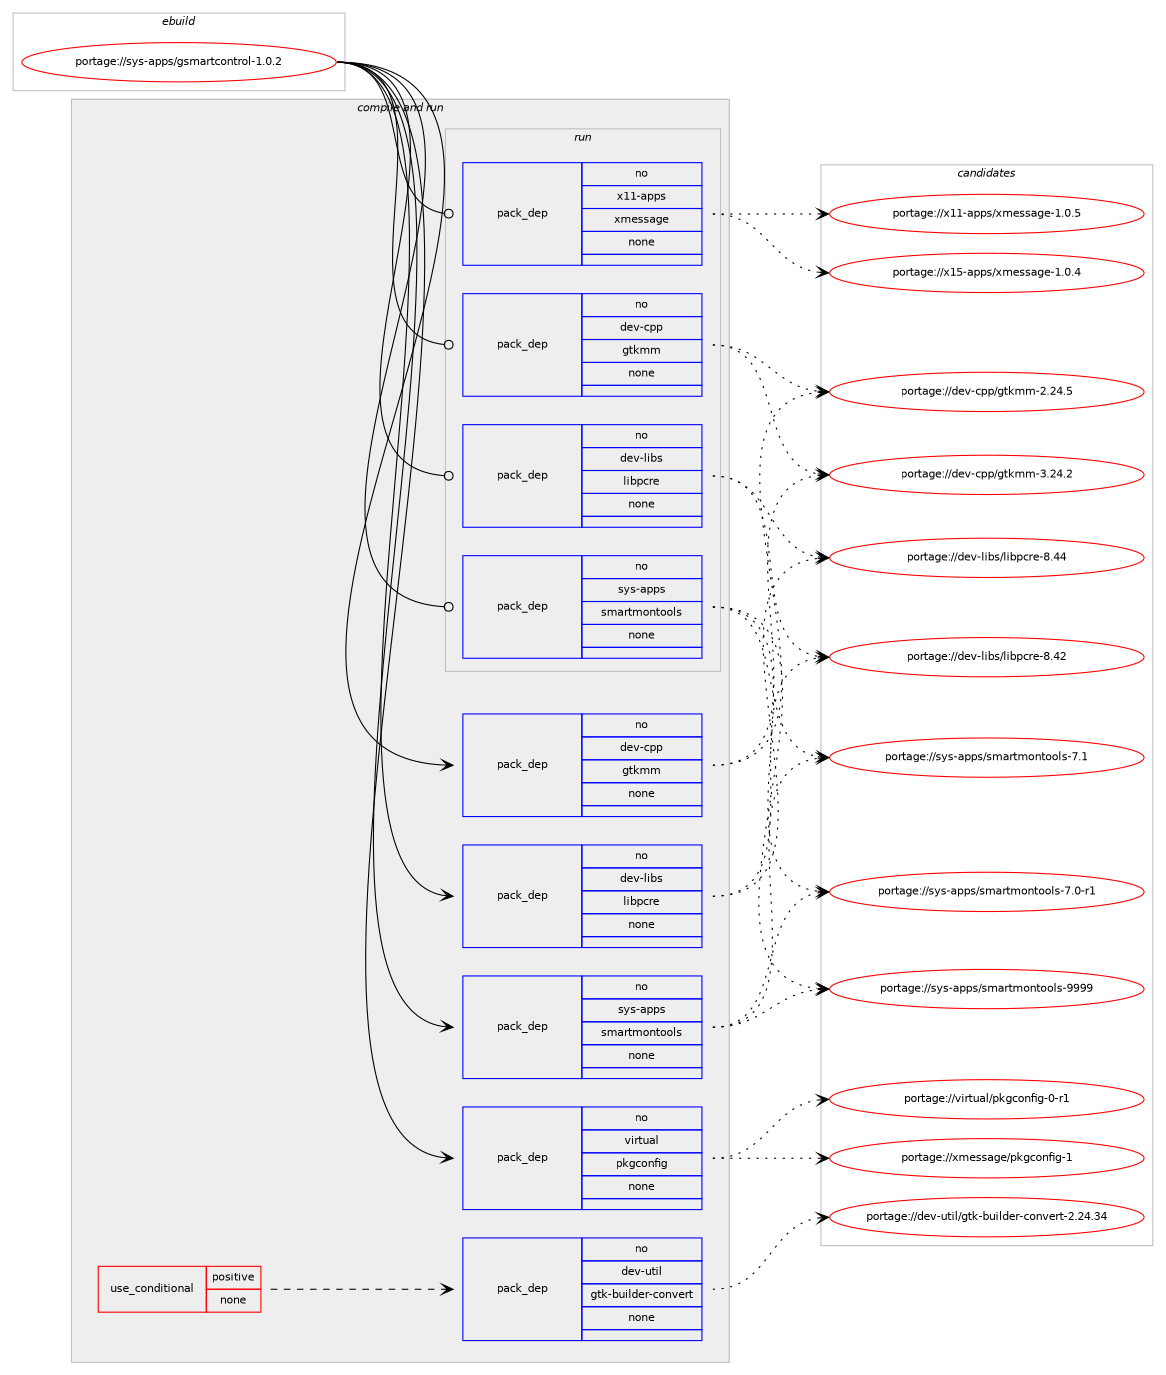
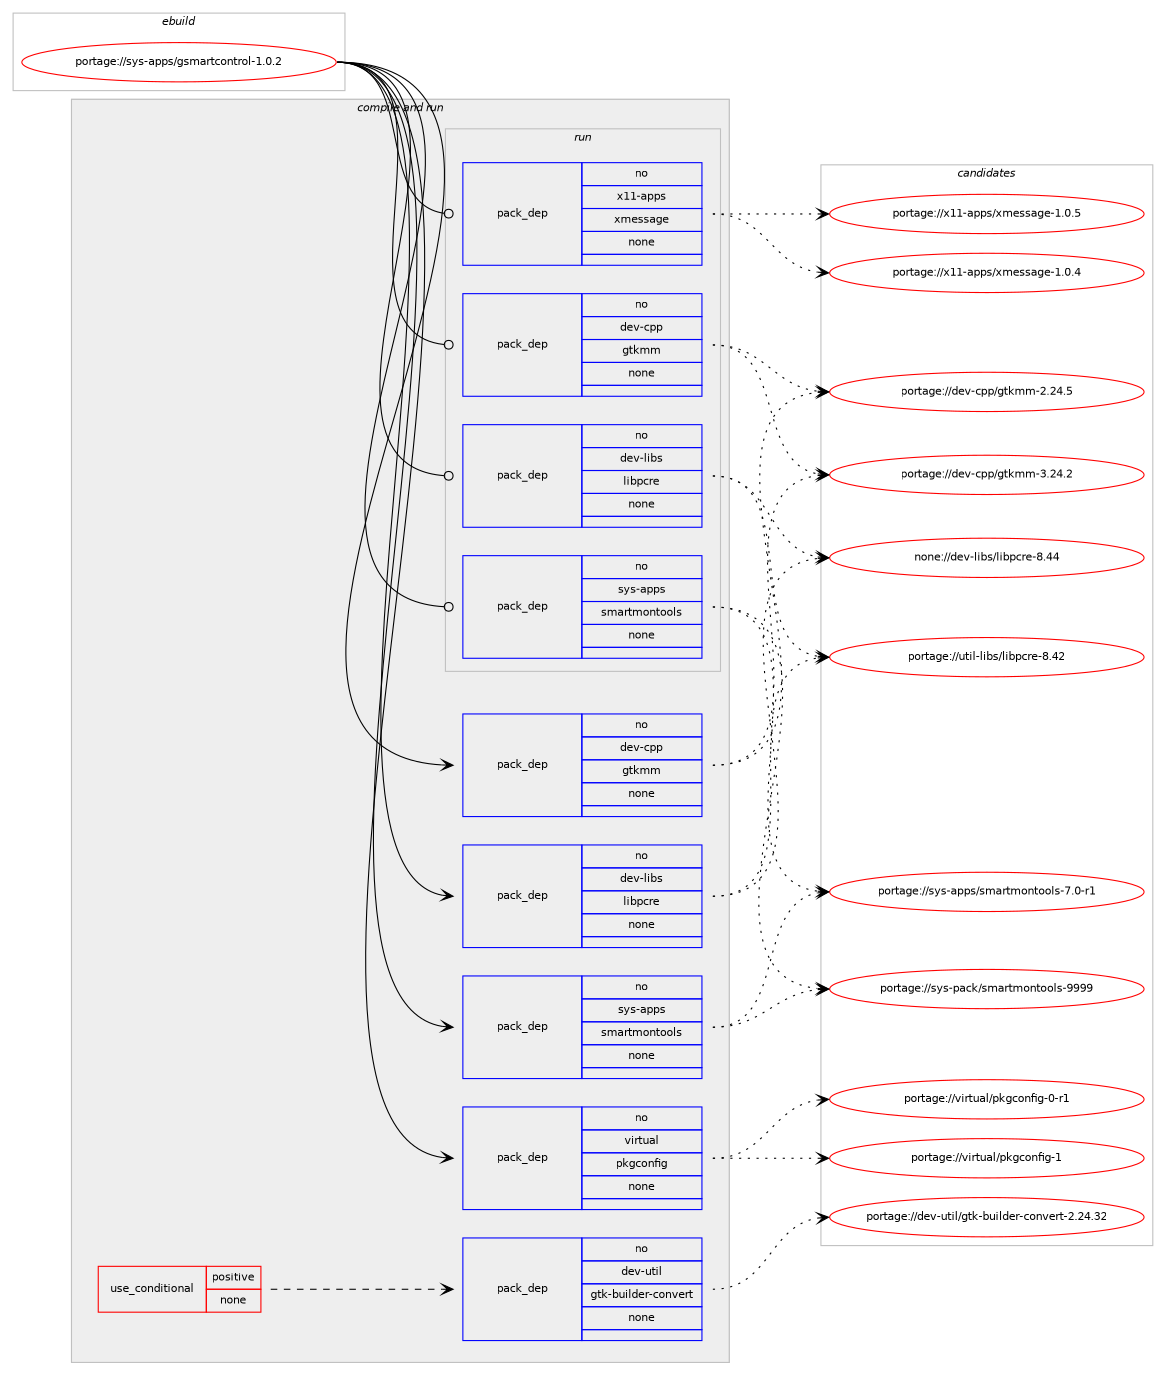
(987, 273) -> (987, 273)
(987, 558) -> (987, 558)
(987, 657) -> (987, 657)
(987, 758) -> none
(987, 989) -> (987, 989)
(987, 1158) -> (987, 1158)
(987, 1217) -> (987, 1217)
